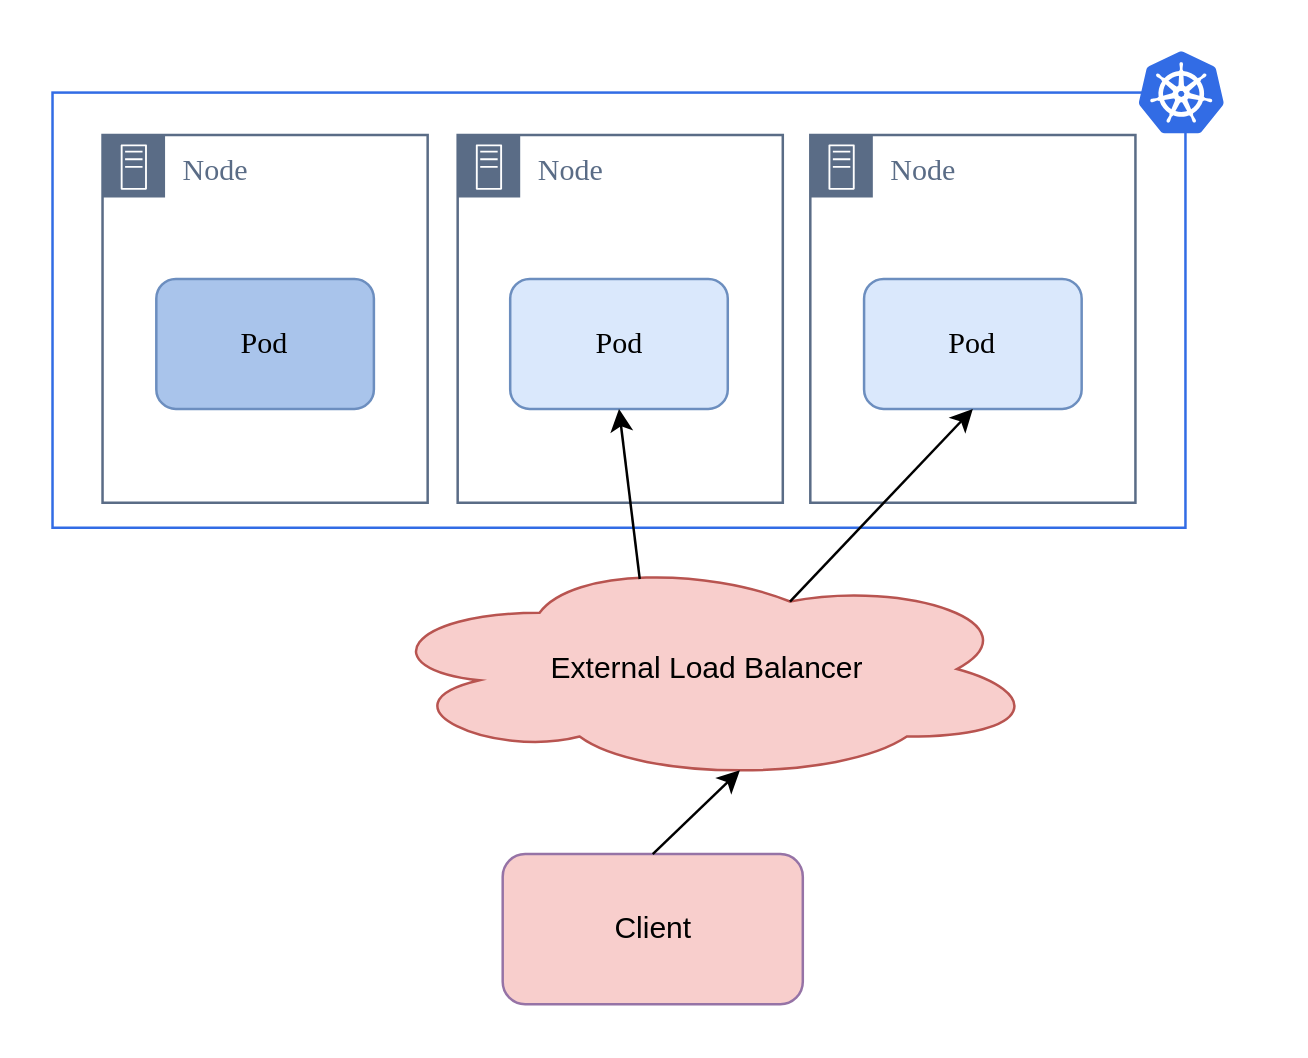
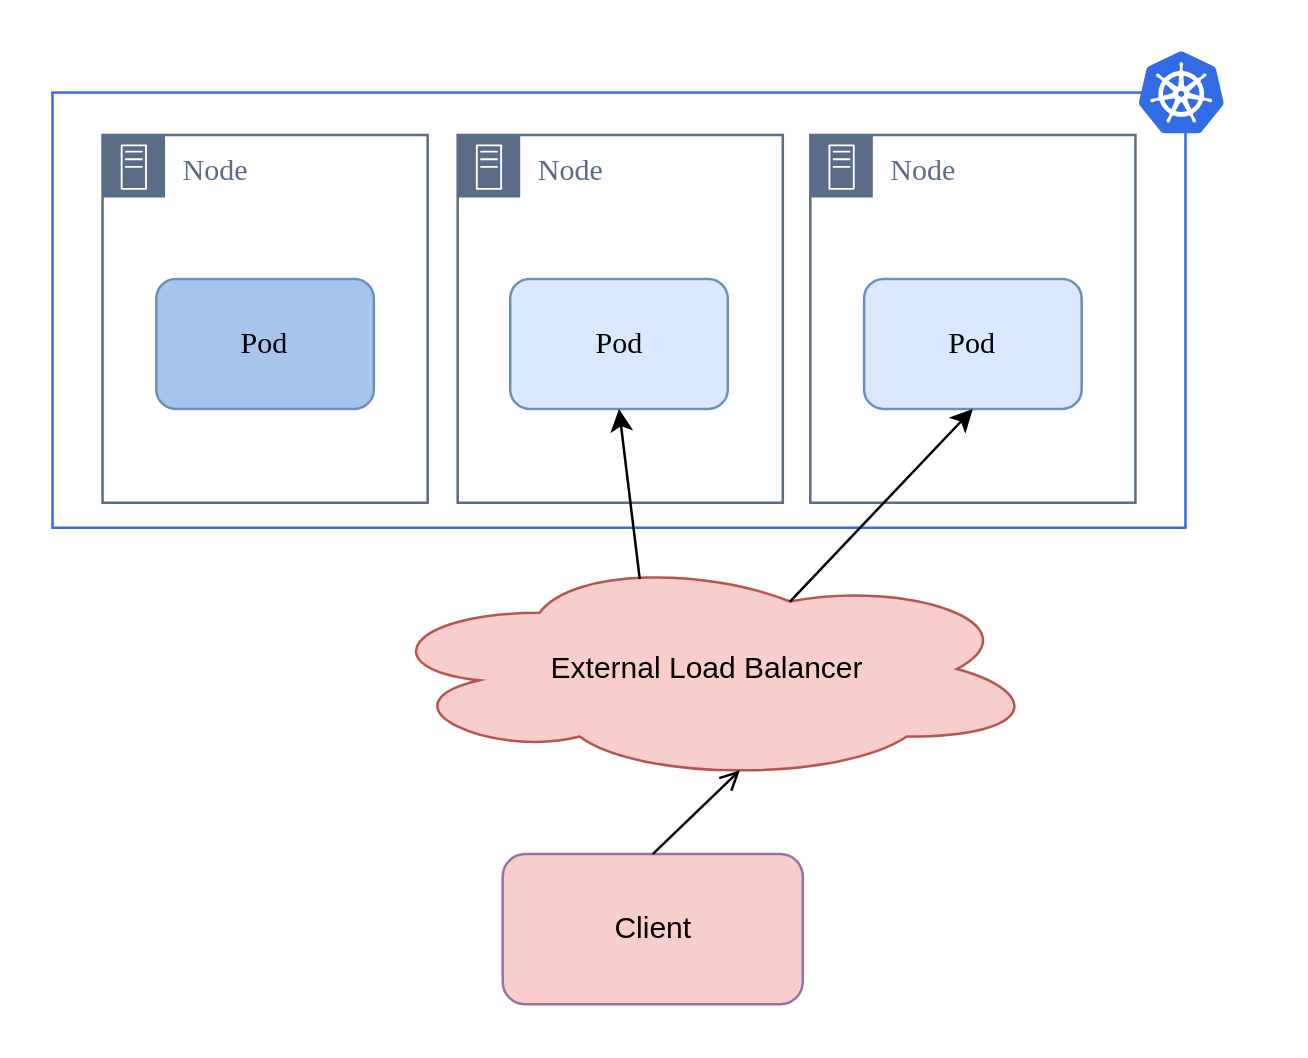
(727, 782) -> (731, 779)
